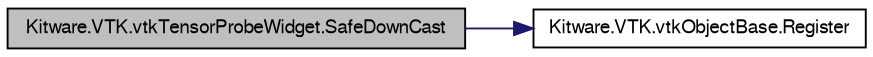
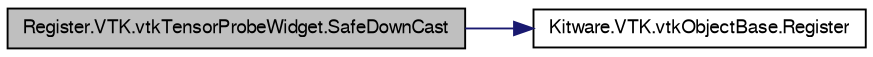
(236, 28) -> (236, 28)
